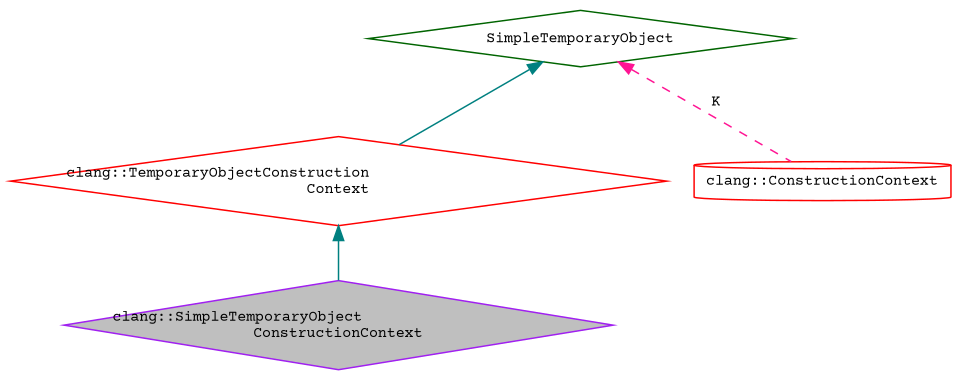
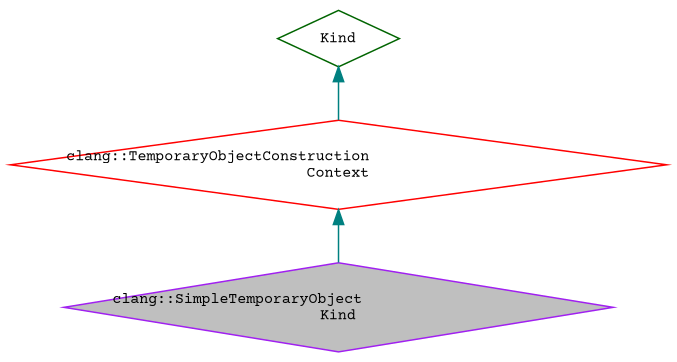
(581, 39) -> (339, 39)
(823, 181) -> none
(339, 325) -> (339, 307)
